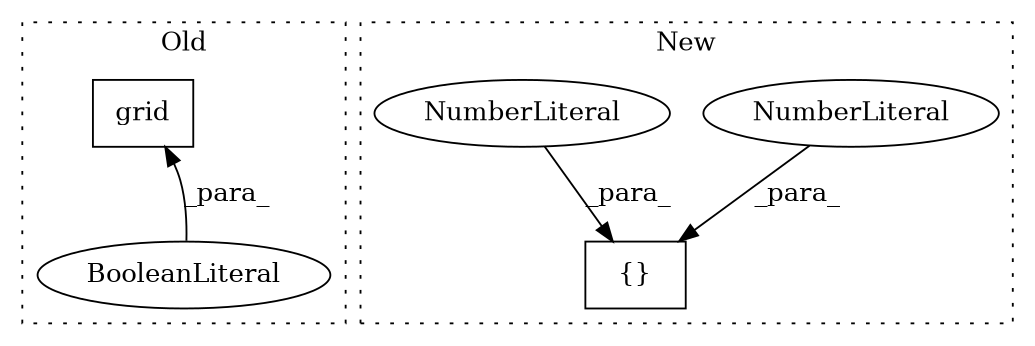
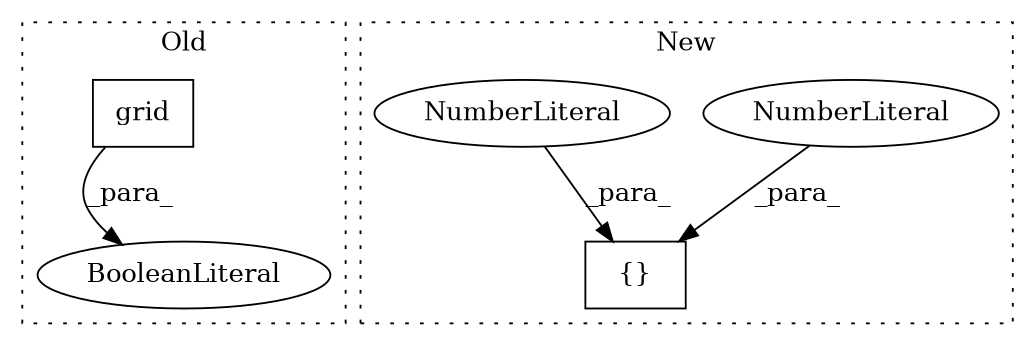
(185, 201) -> (83, 191)
